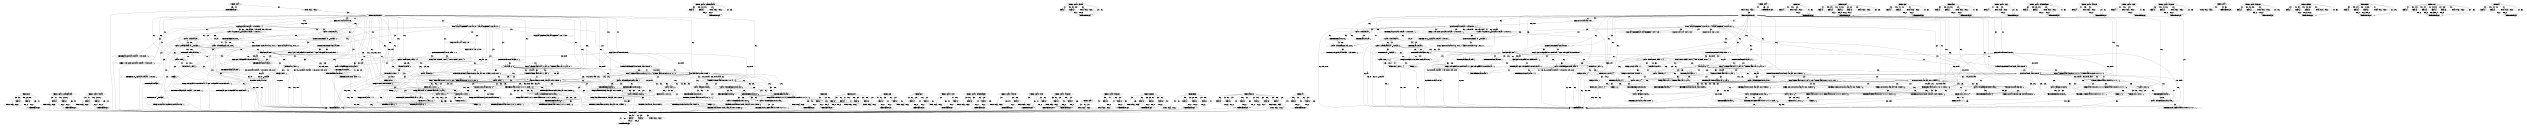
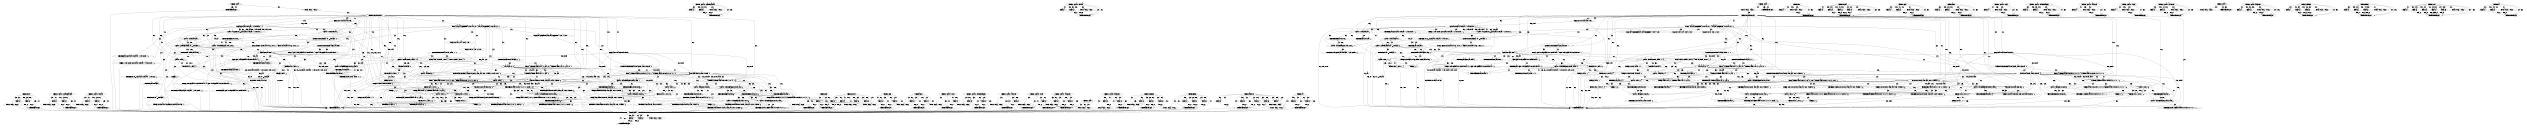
(1228, 101) -> none
